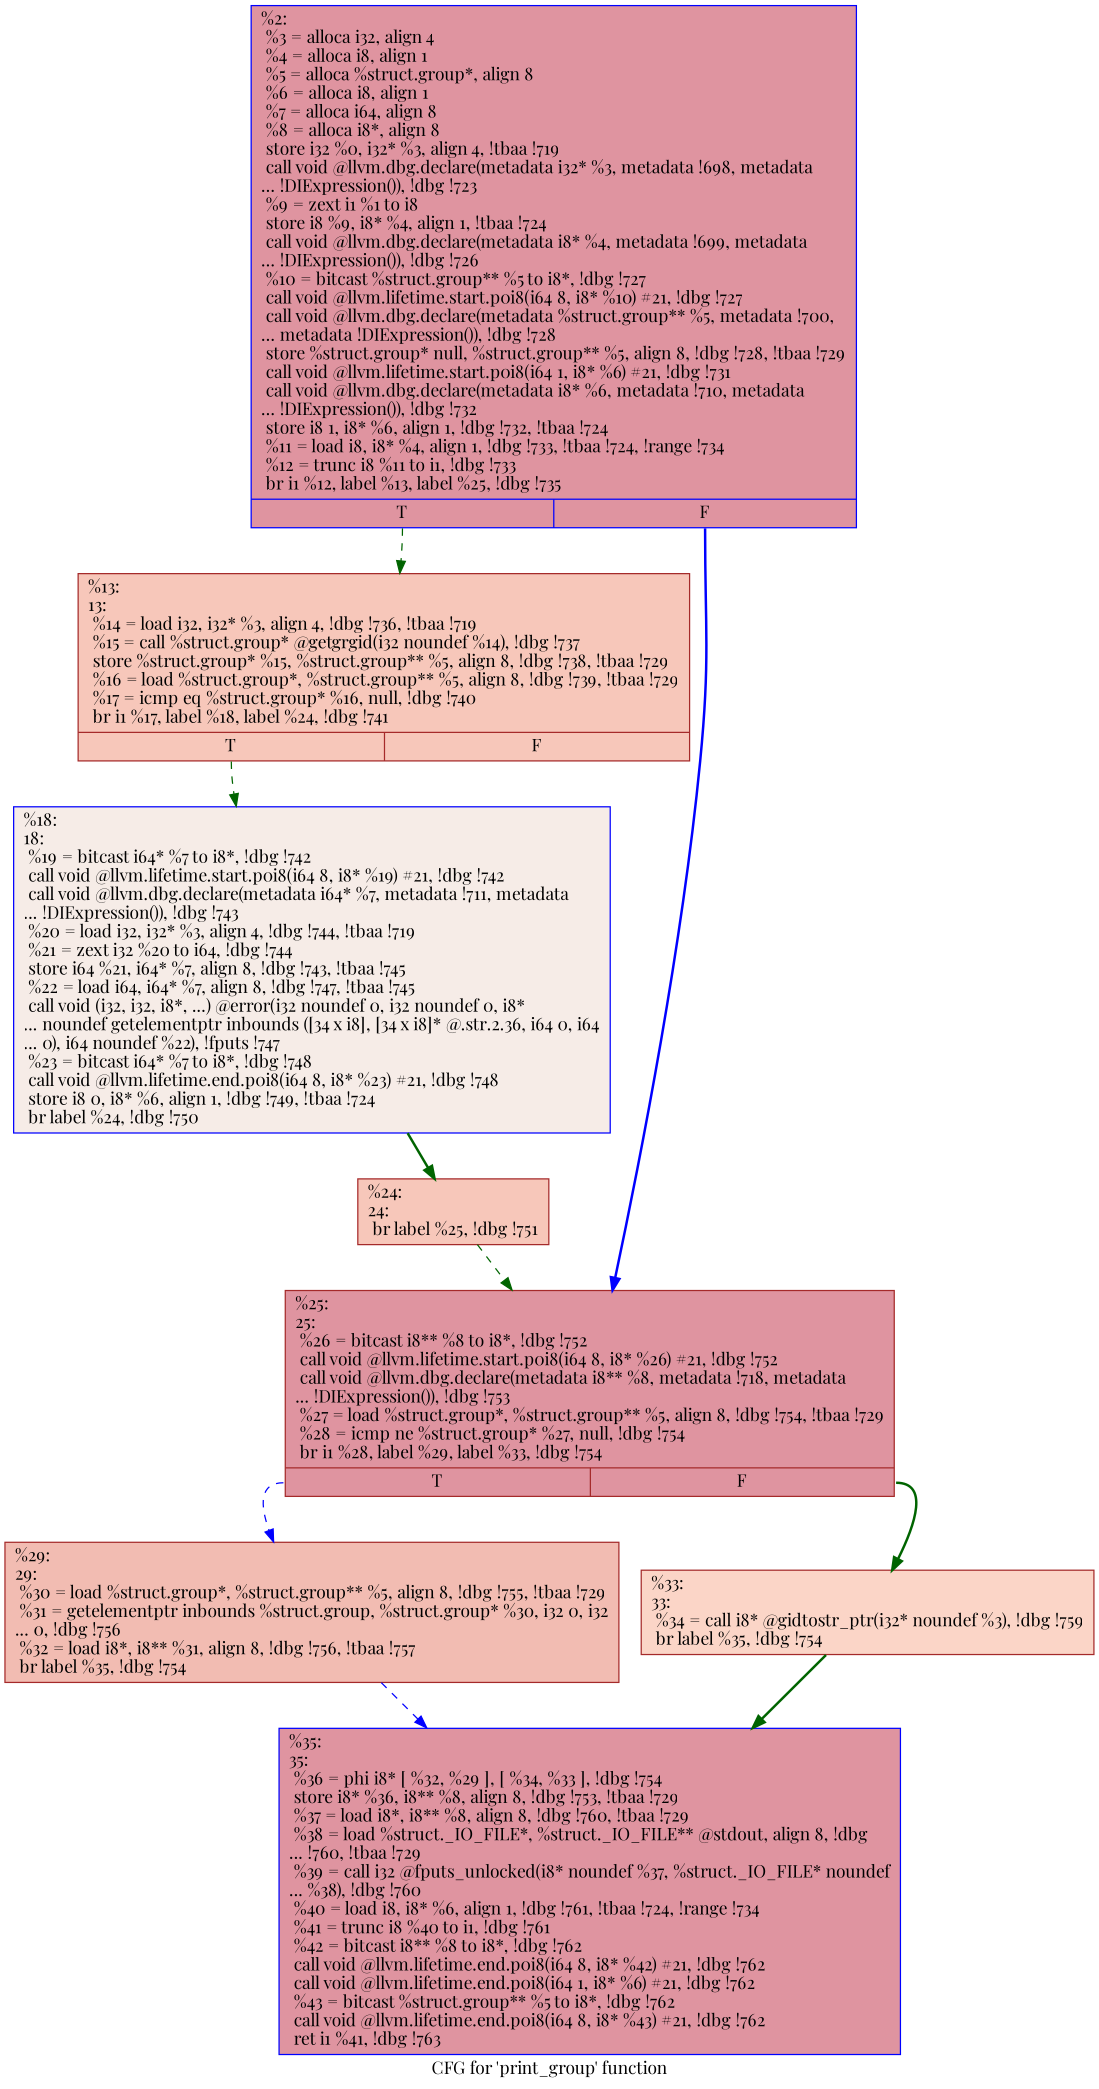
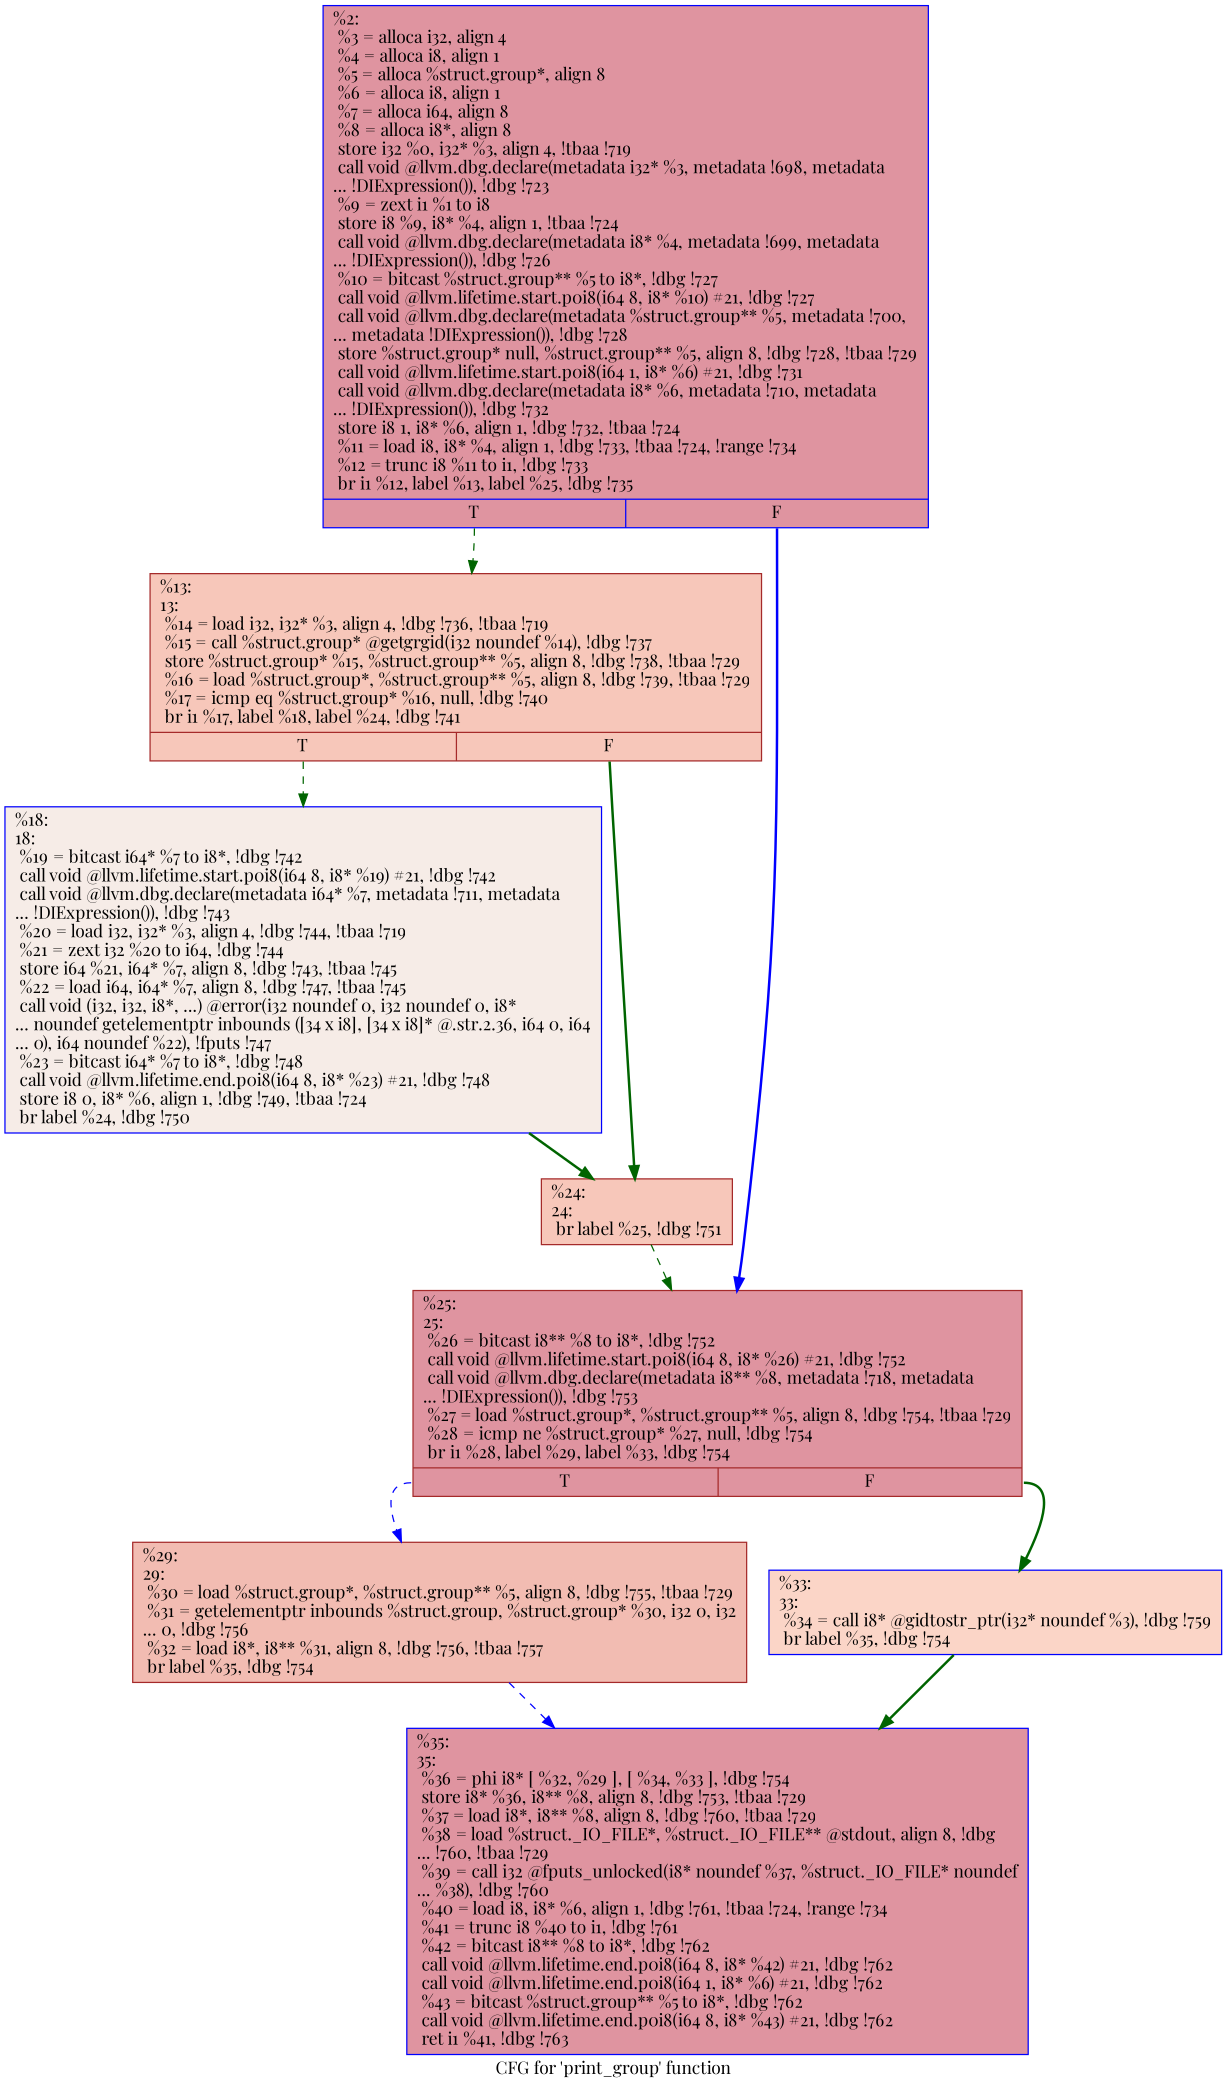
none -> (622, 964)
(868, 1612) -> (995, 1612)
